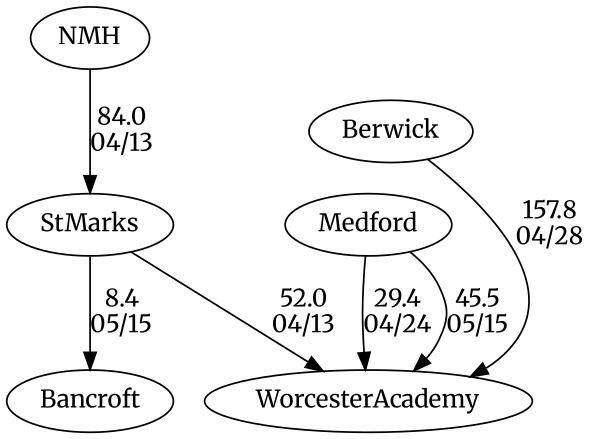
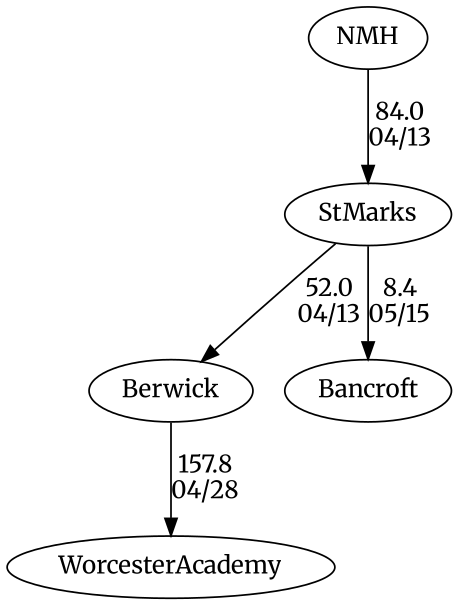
(368, 225) -> none
(220, 307) -> (275, 296)
